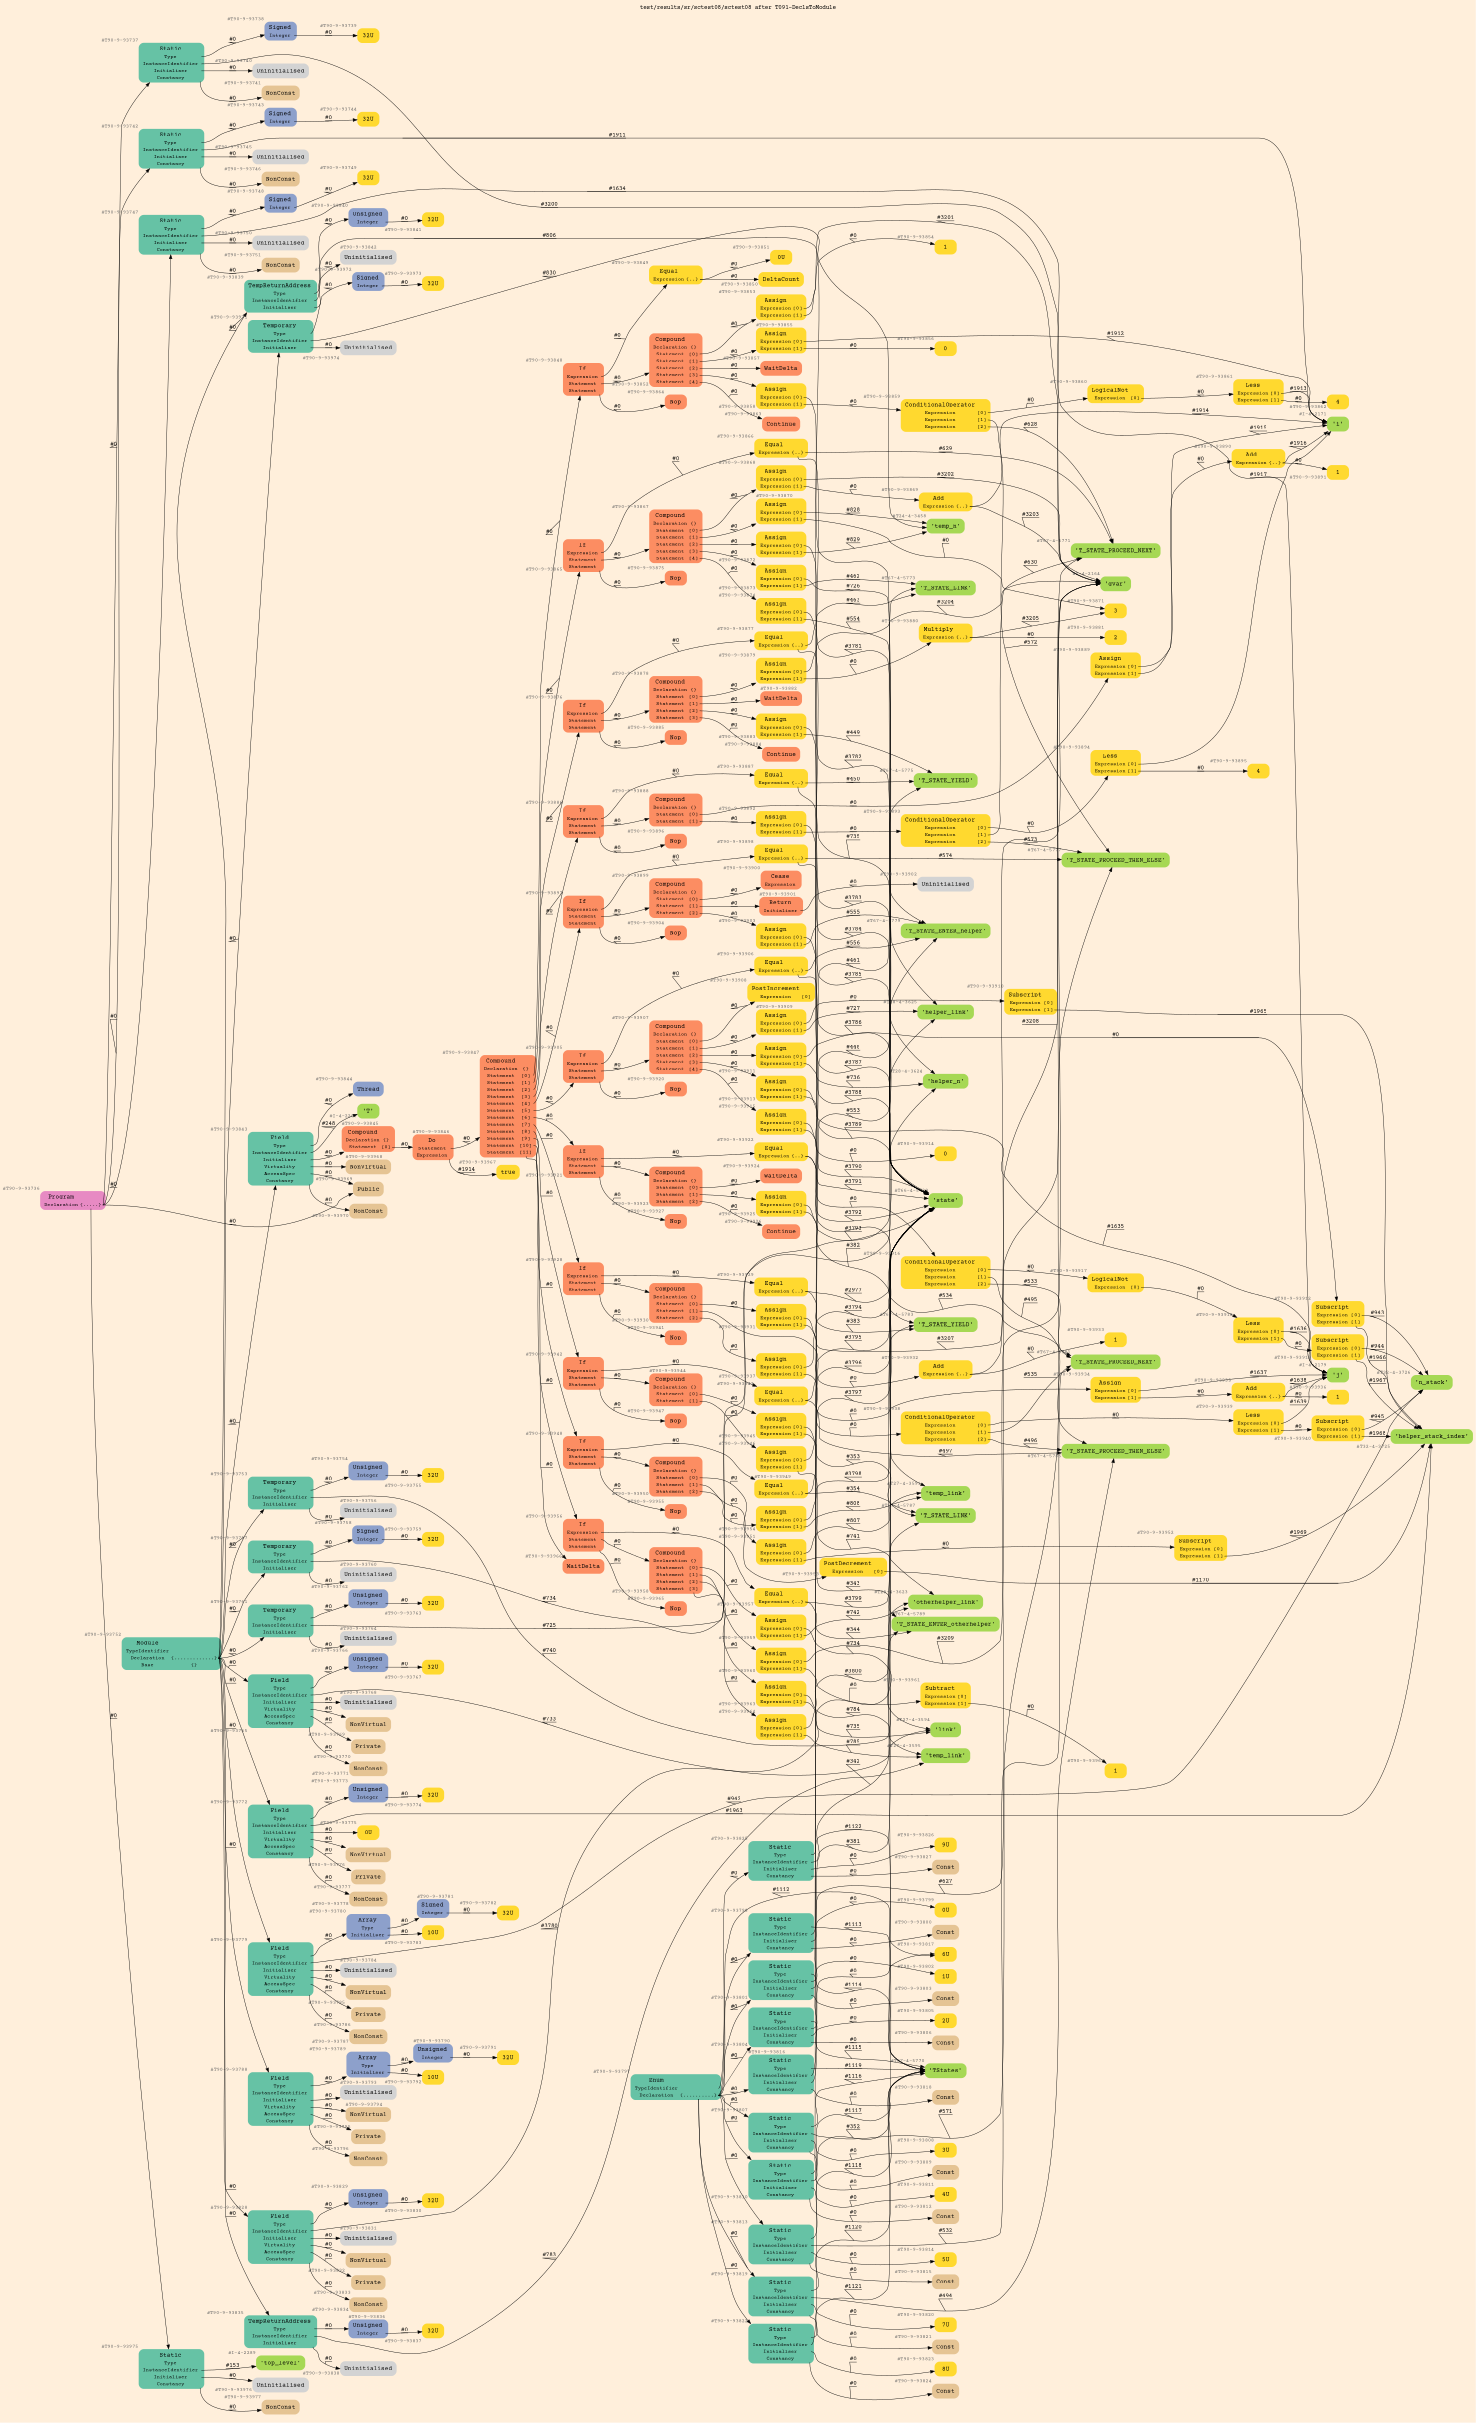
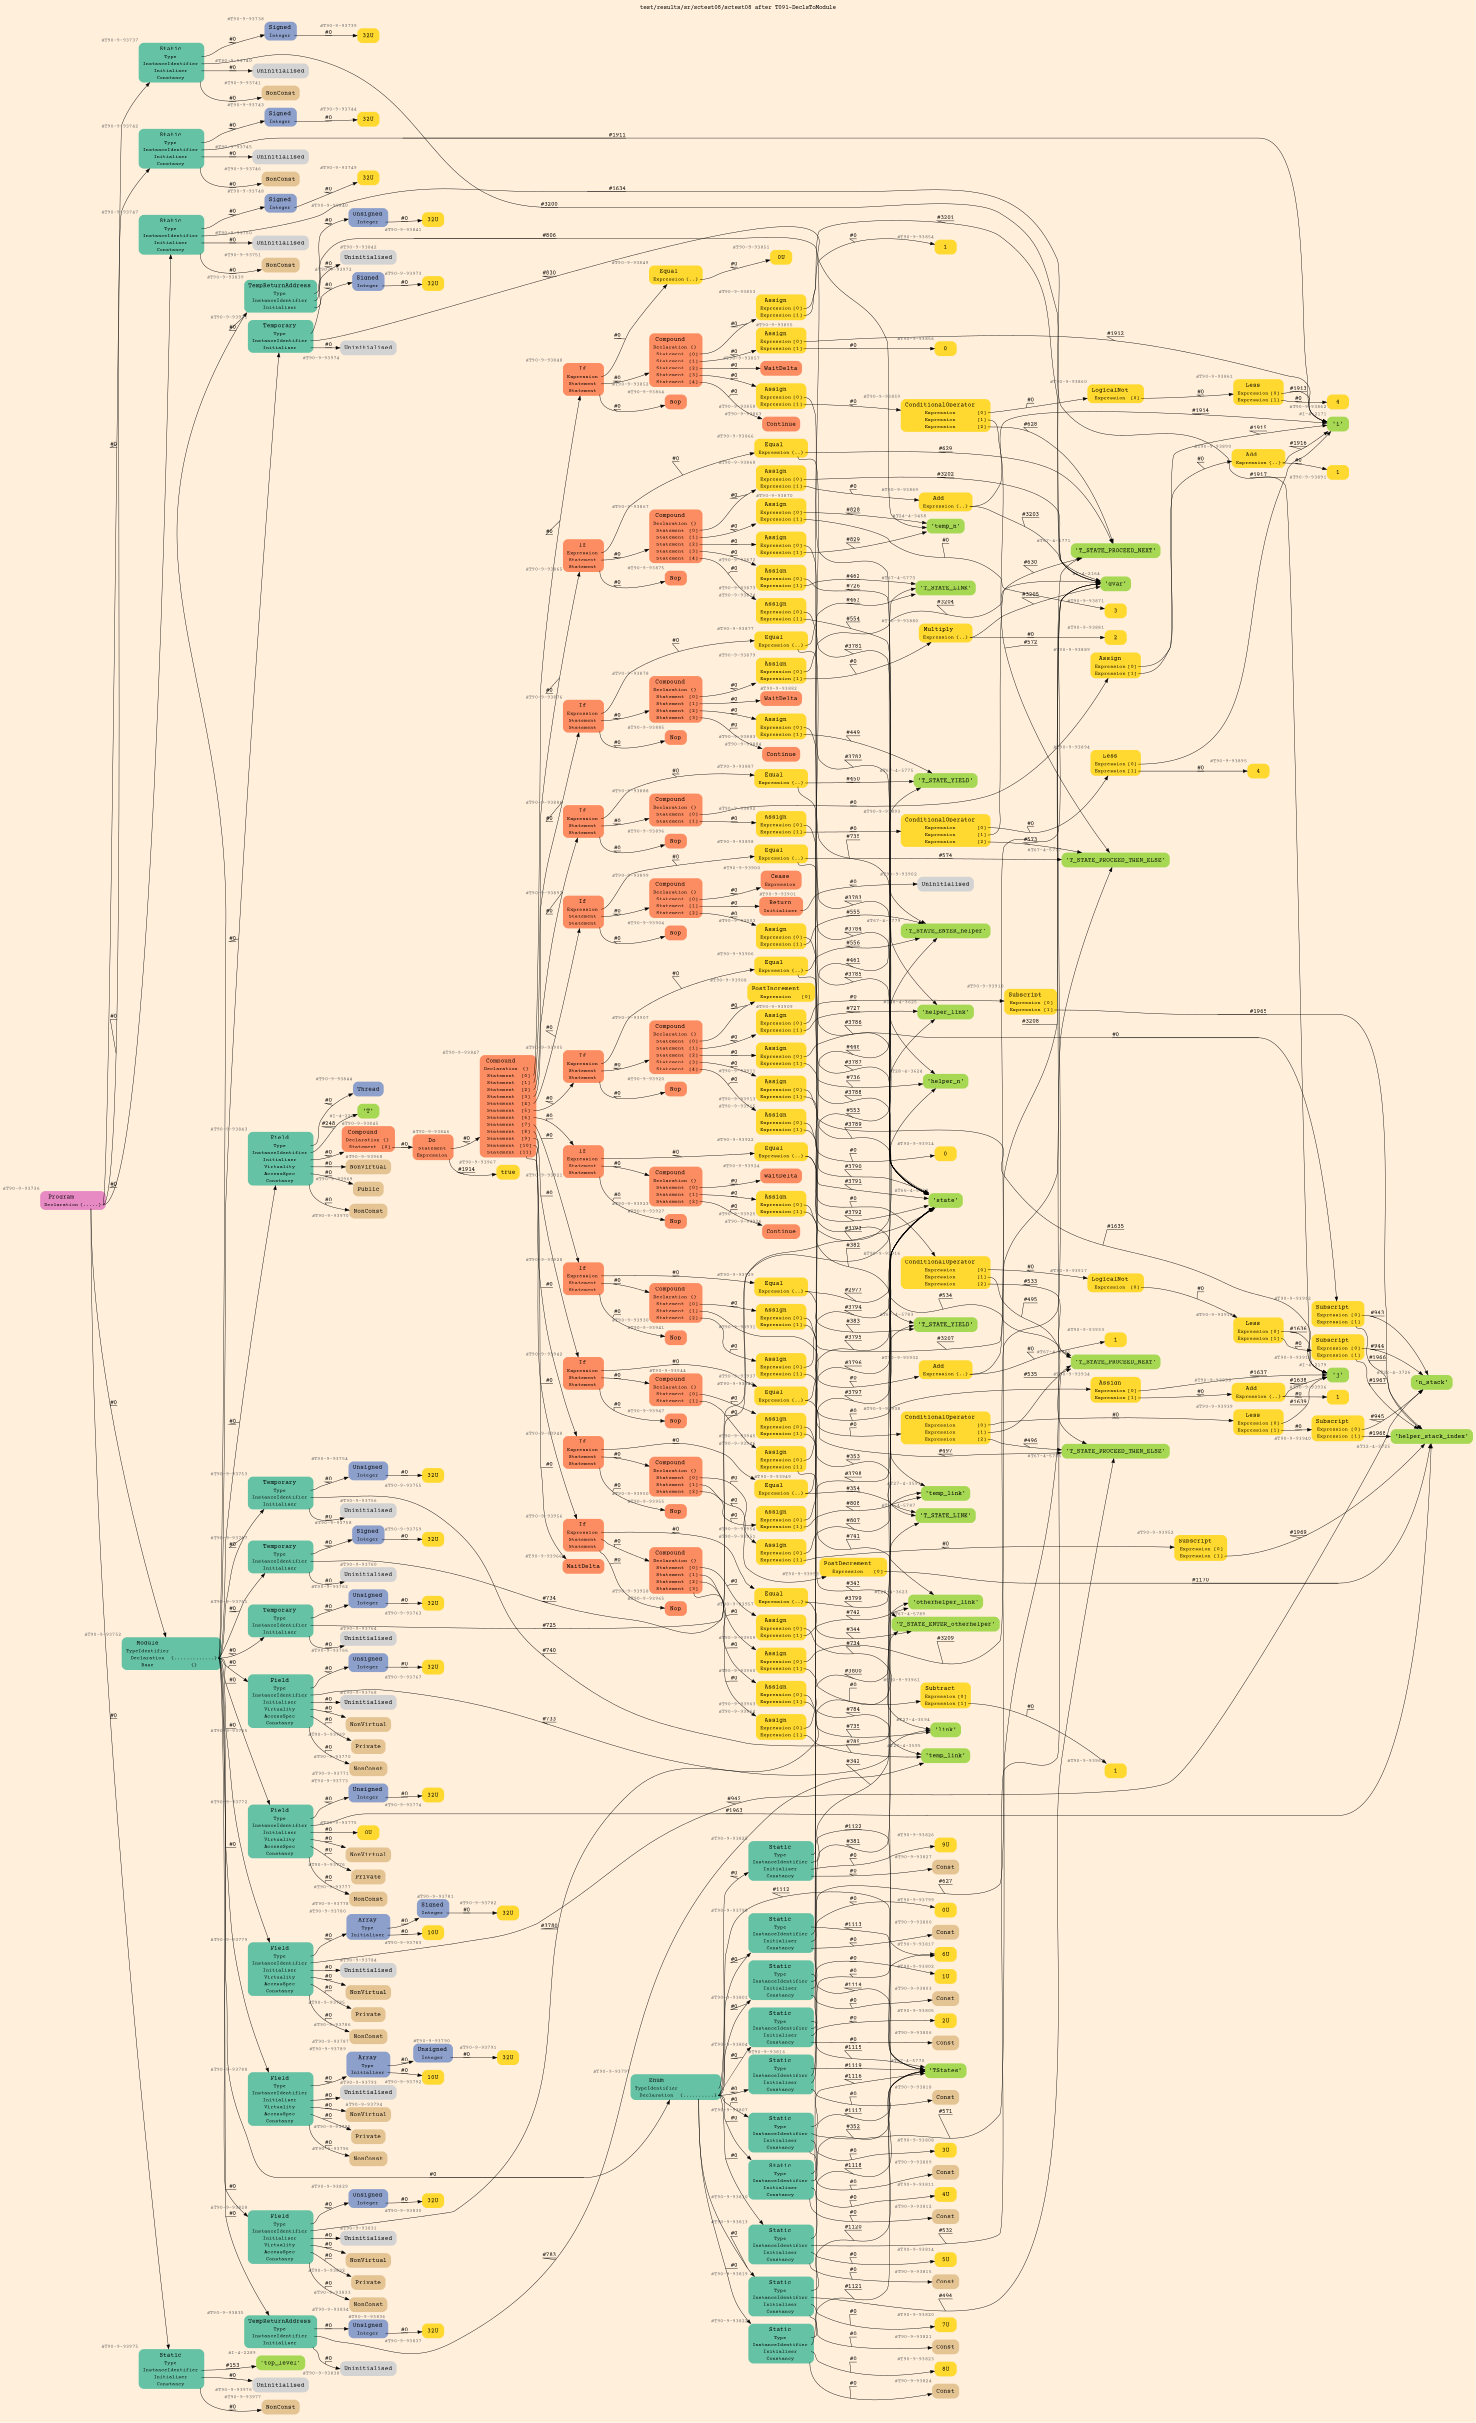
(781, 279) -> none
(1035, 625) -> (1030, 605)
(229, 1224) -> (114, 1423)
none -> (246, 2135)
